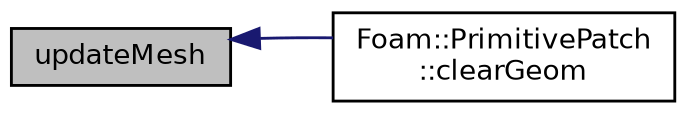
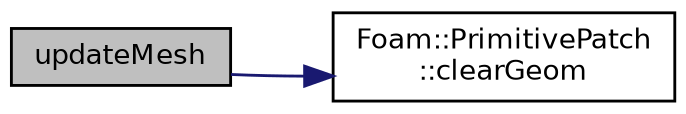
(297, 38) -> (268, 76)
